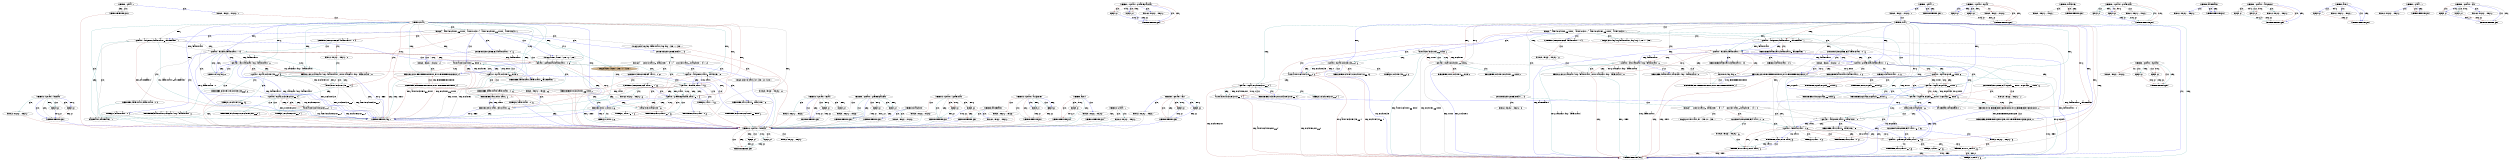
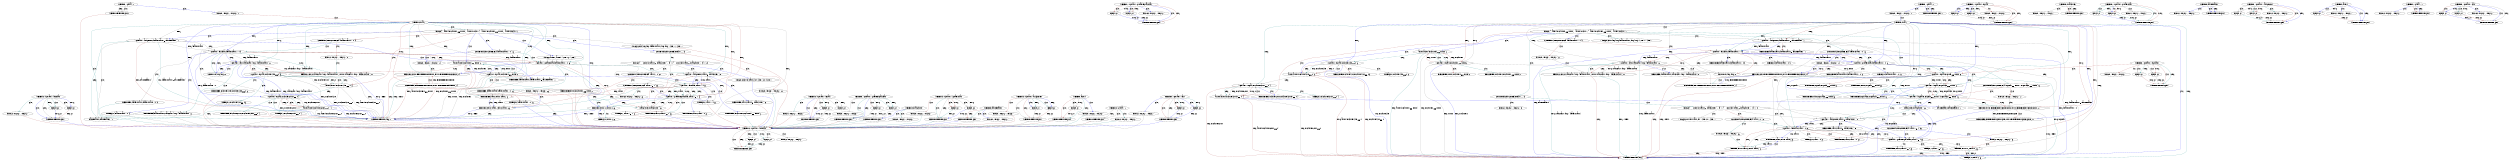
(614, 69) -> none
(1914, 82) -> (2047, 68)
